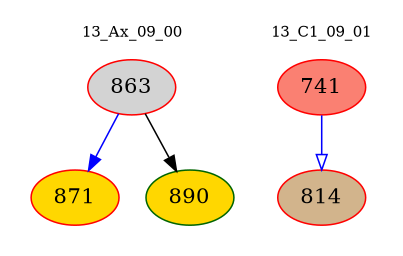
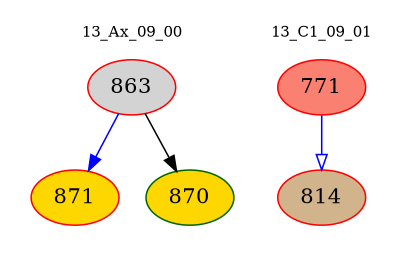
(322, 87) -> (322, 87)
(190, 198) -> (190, 198)
